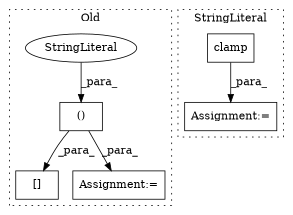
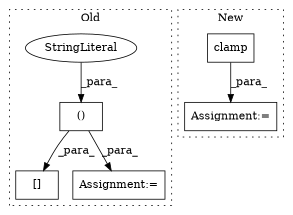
(231, 19) -> (231, 19)
